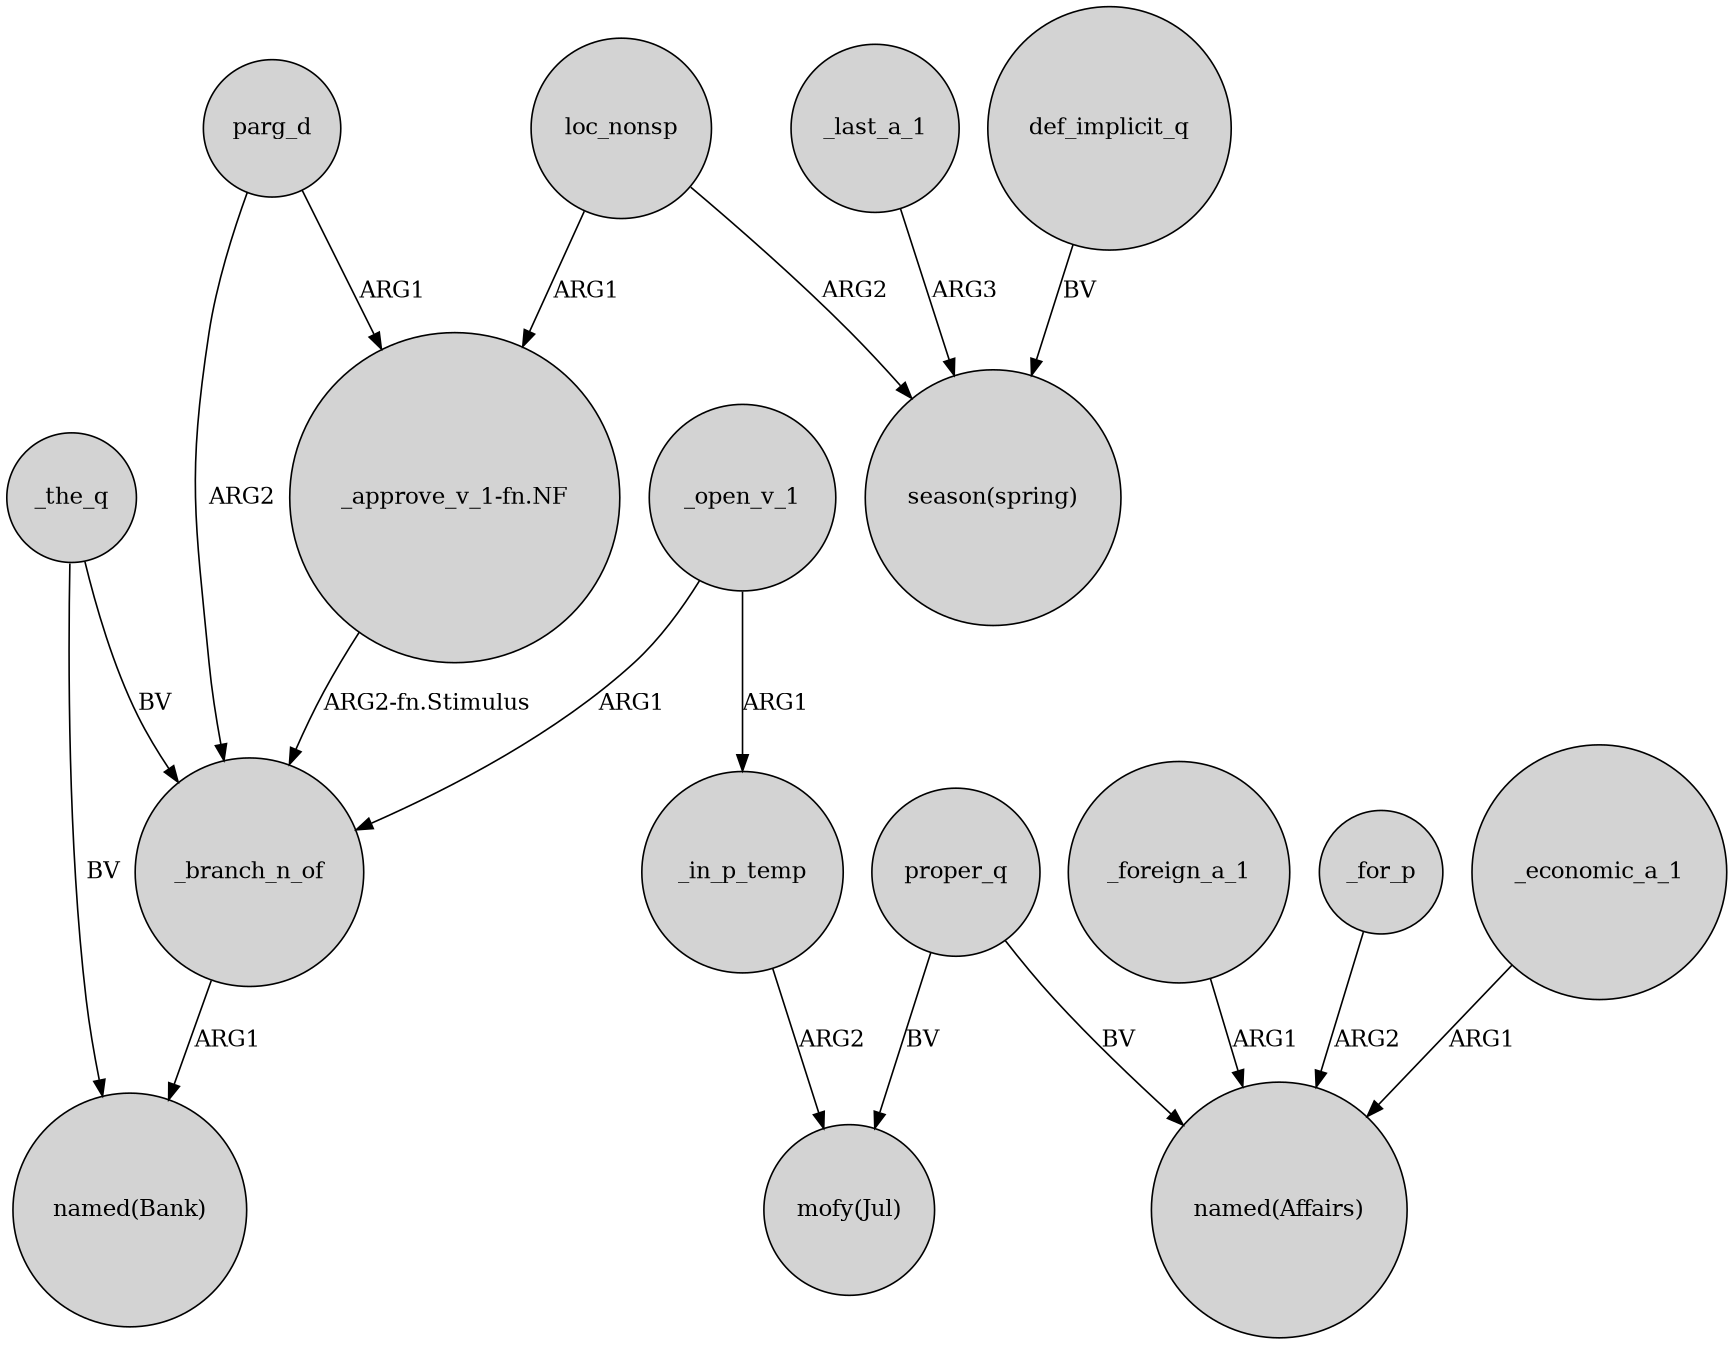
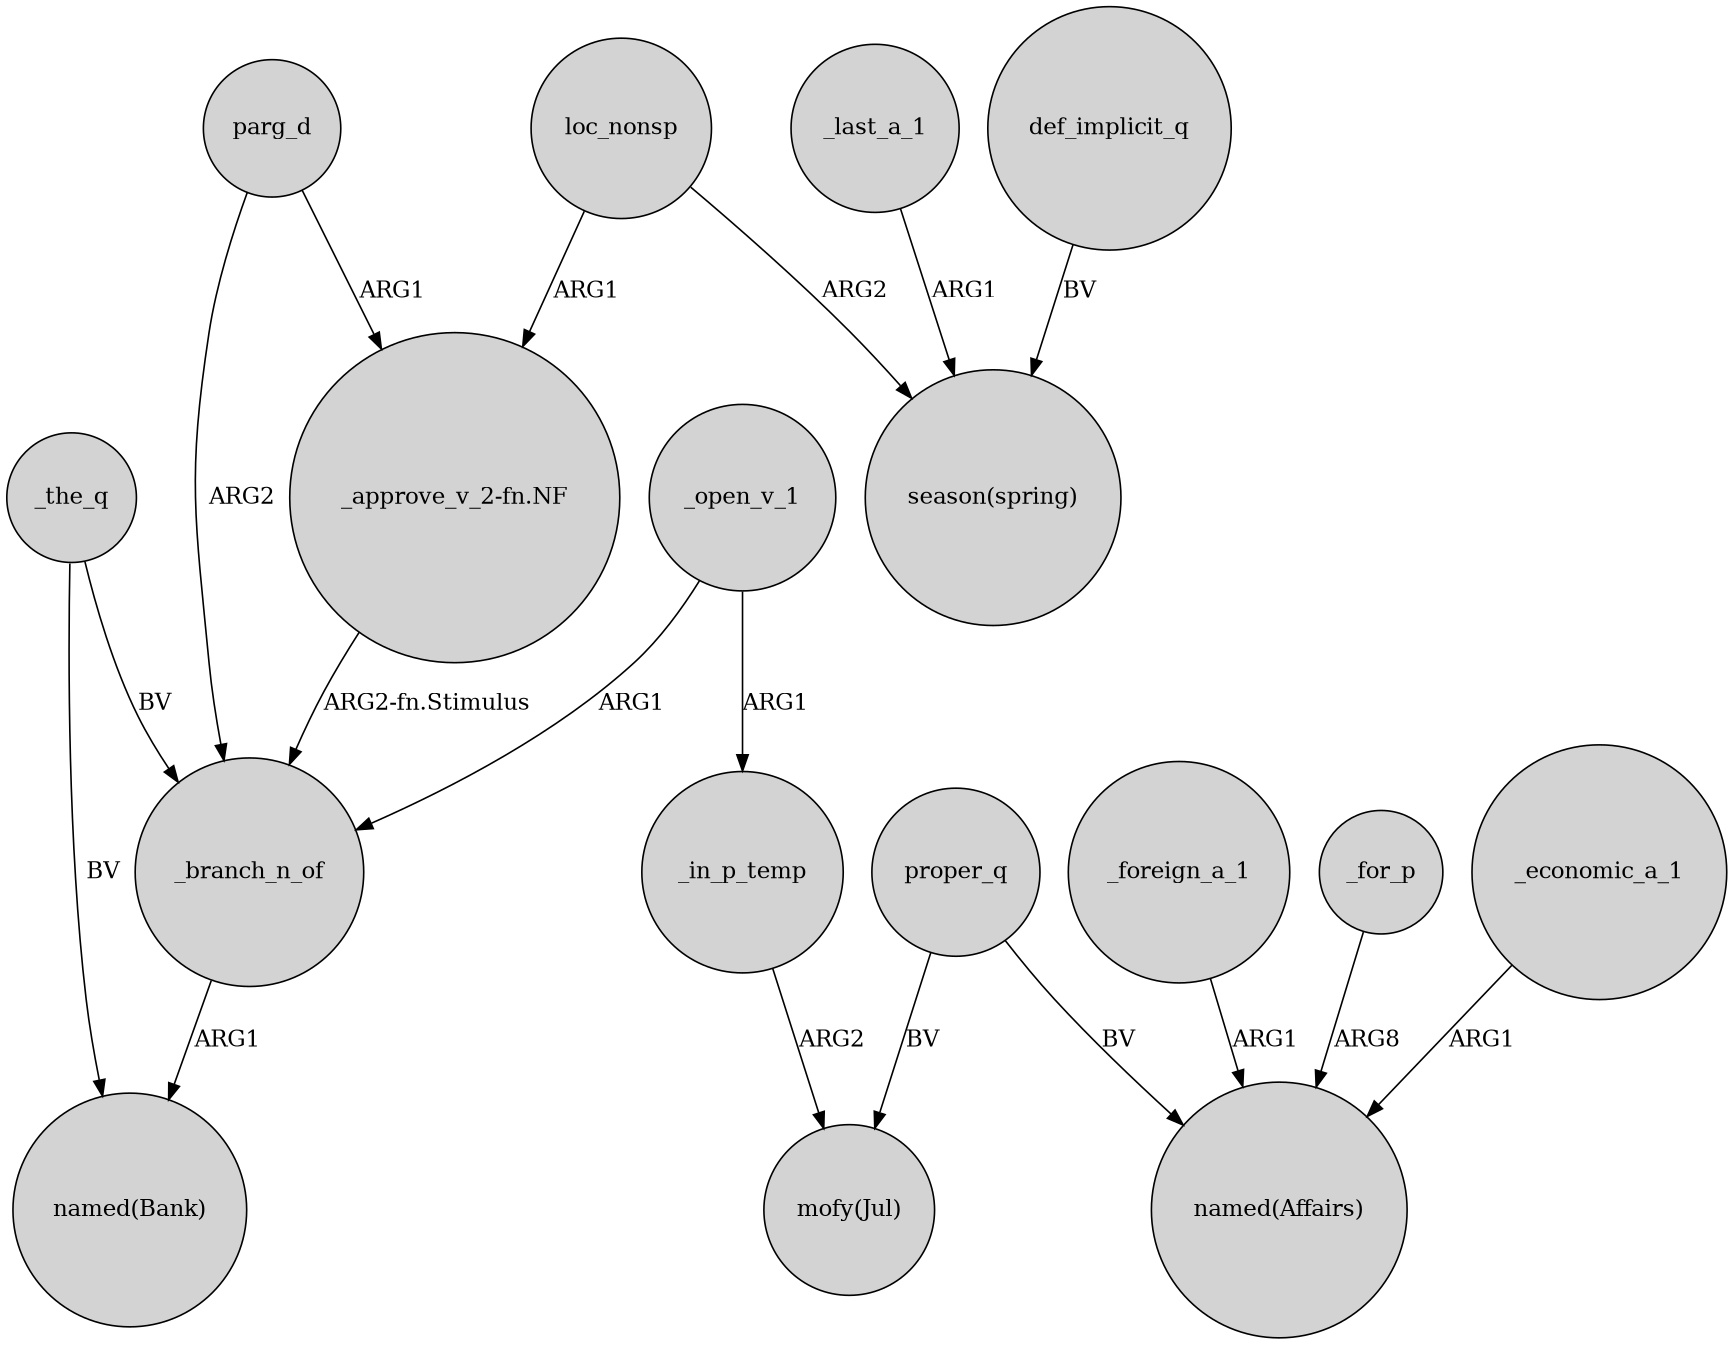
(965, 291) -> (965, 291)
(455, 498) -> (455, 498)
(1367, 1041) -> (1367, 1041)
